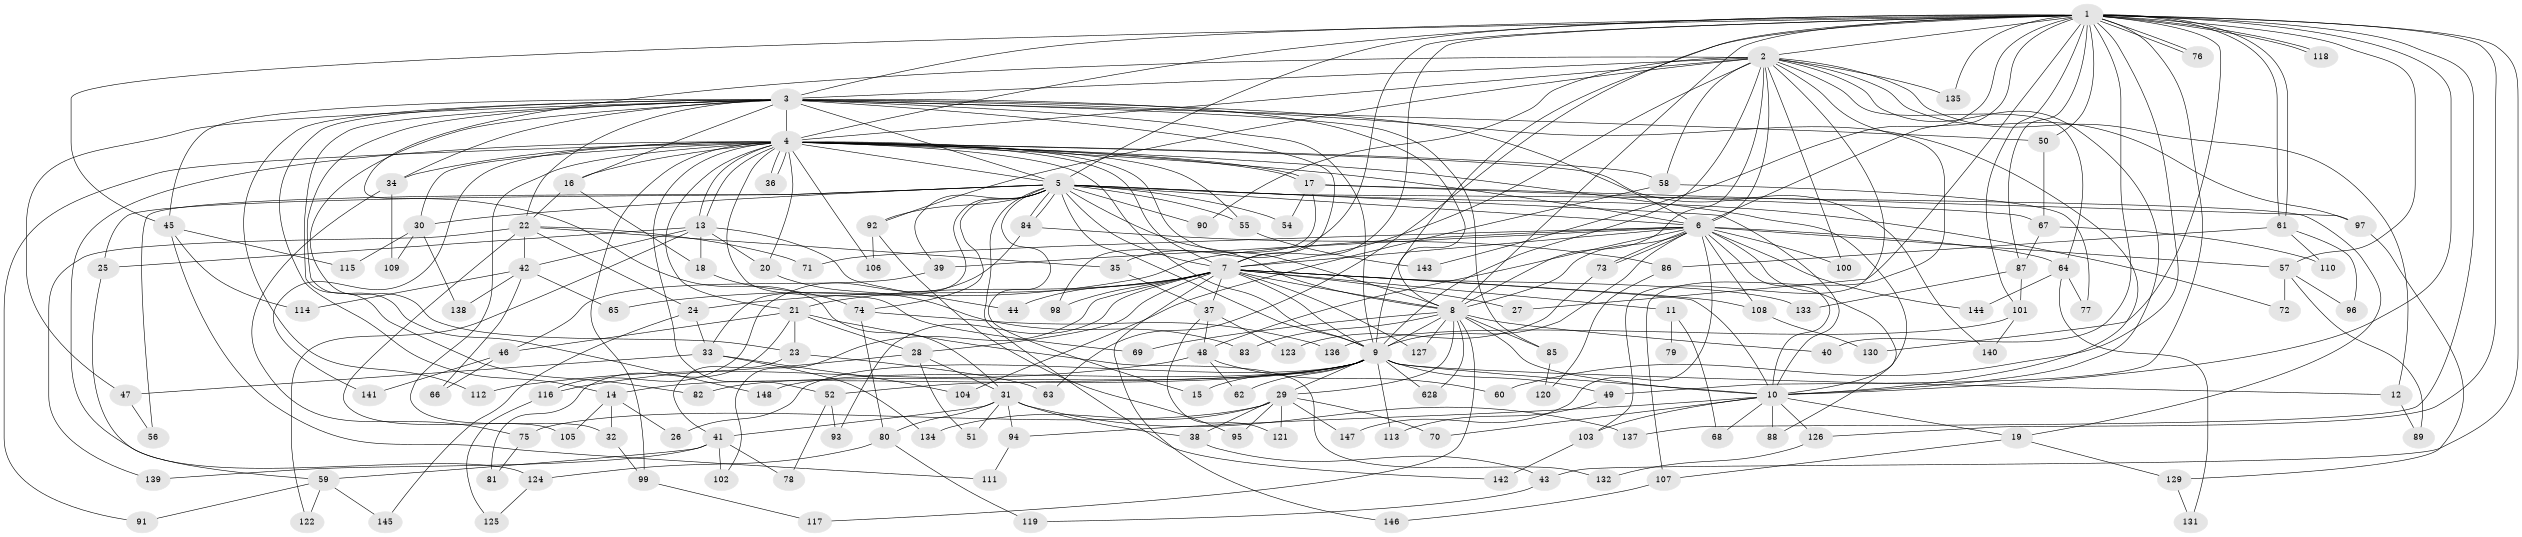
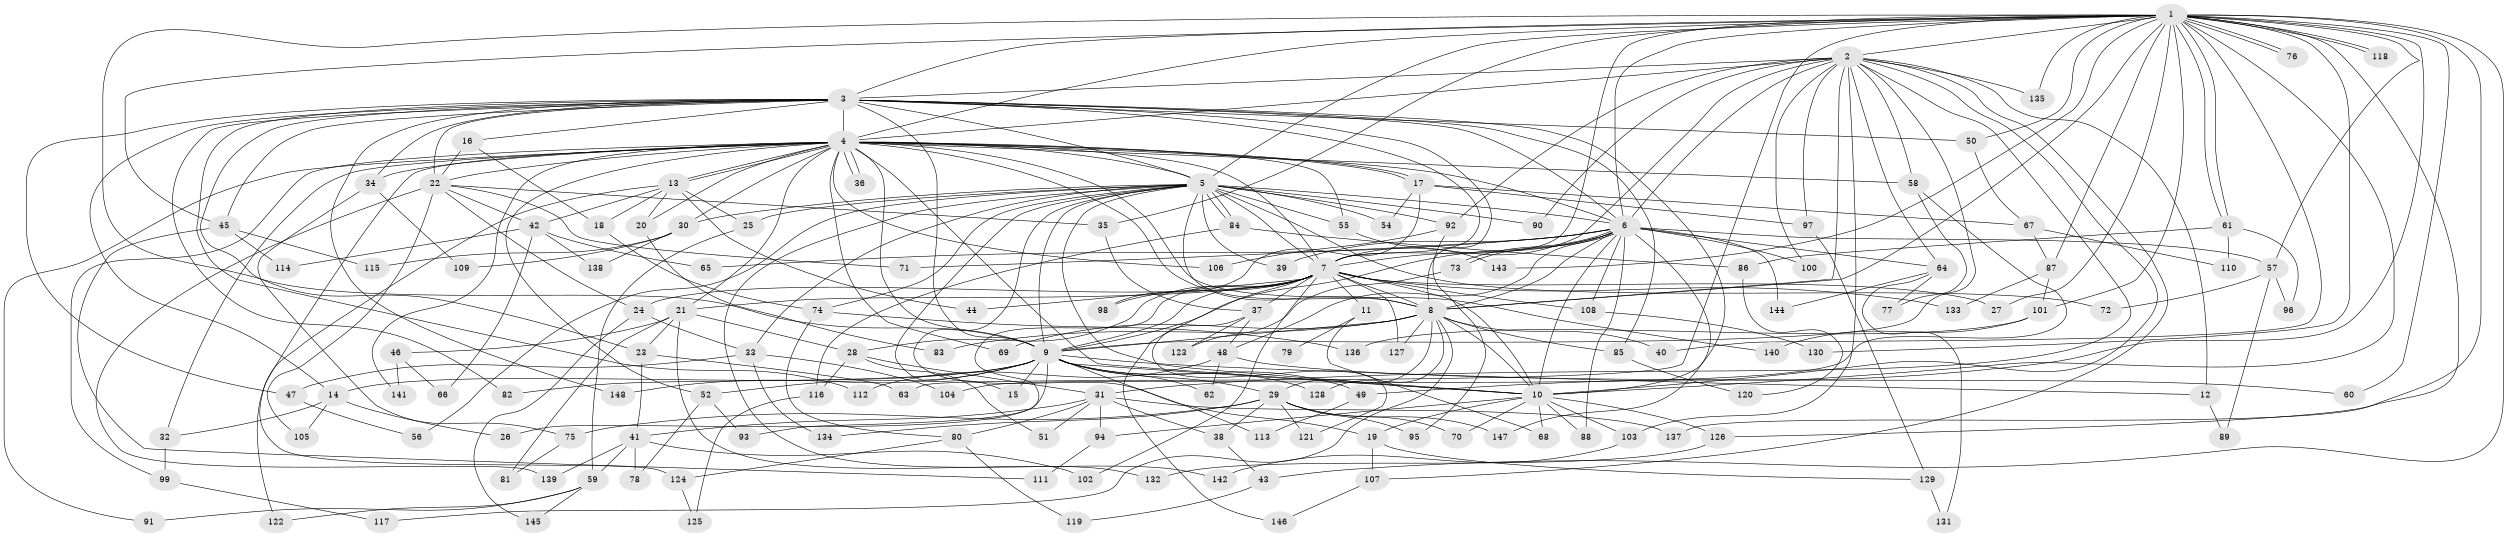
(676, 156) -> (657, 154)
(682, 286) -> none
(1430, 395) -> (1318, 395)
